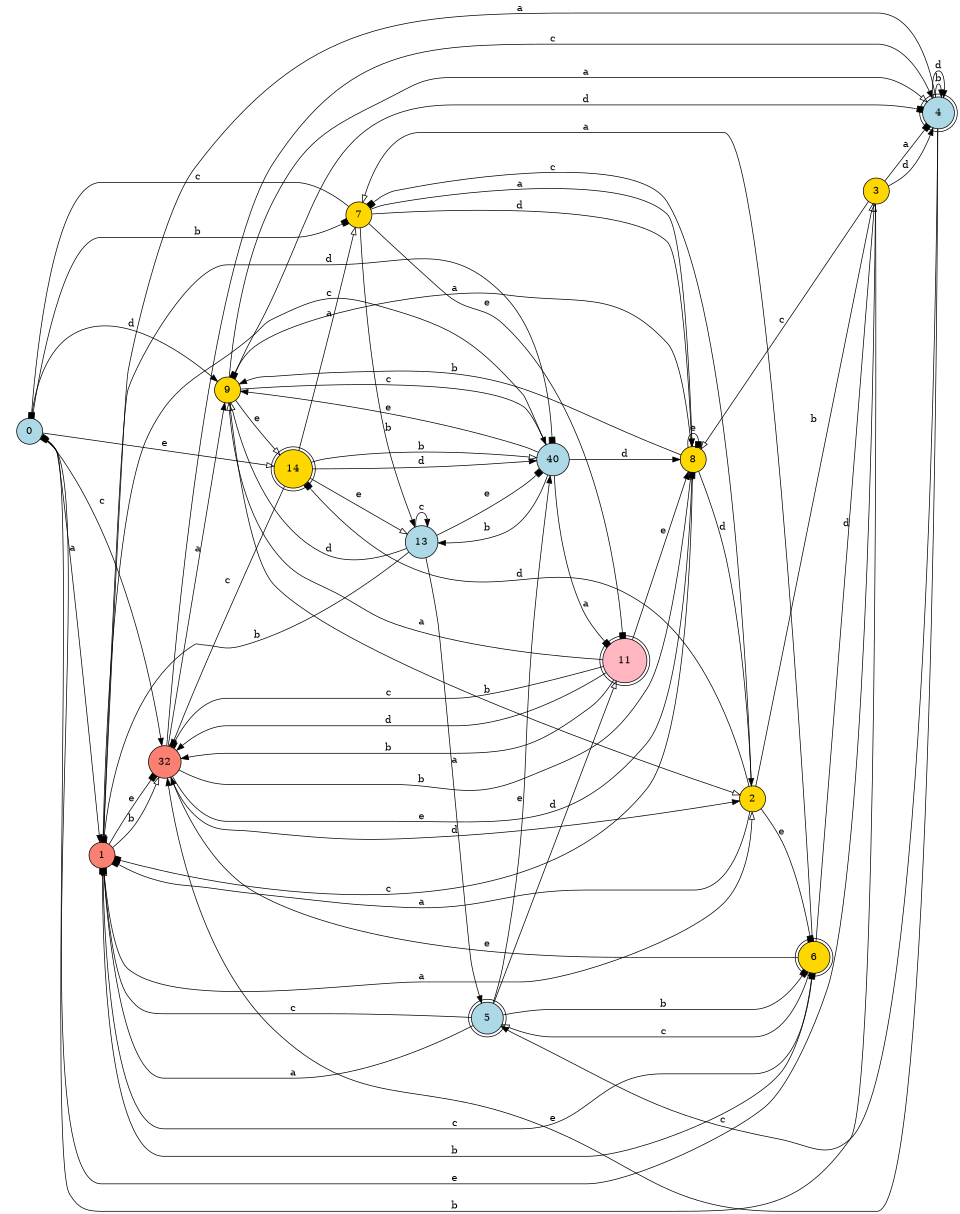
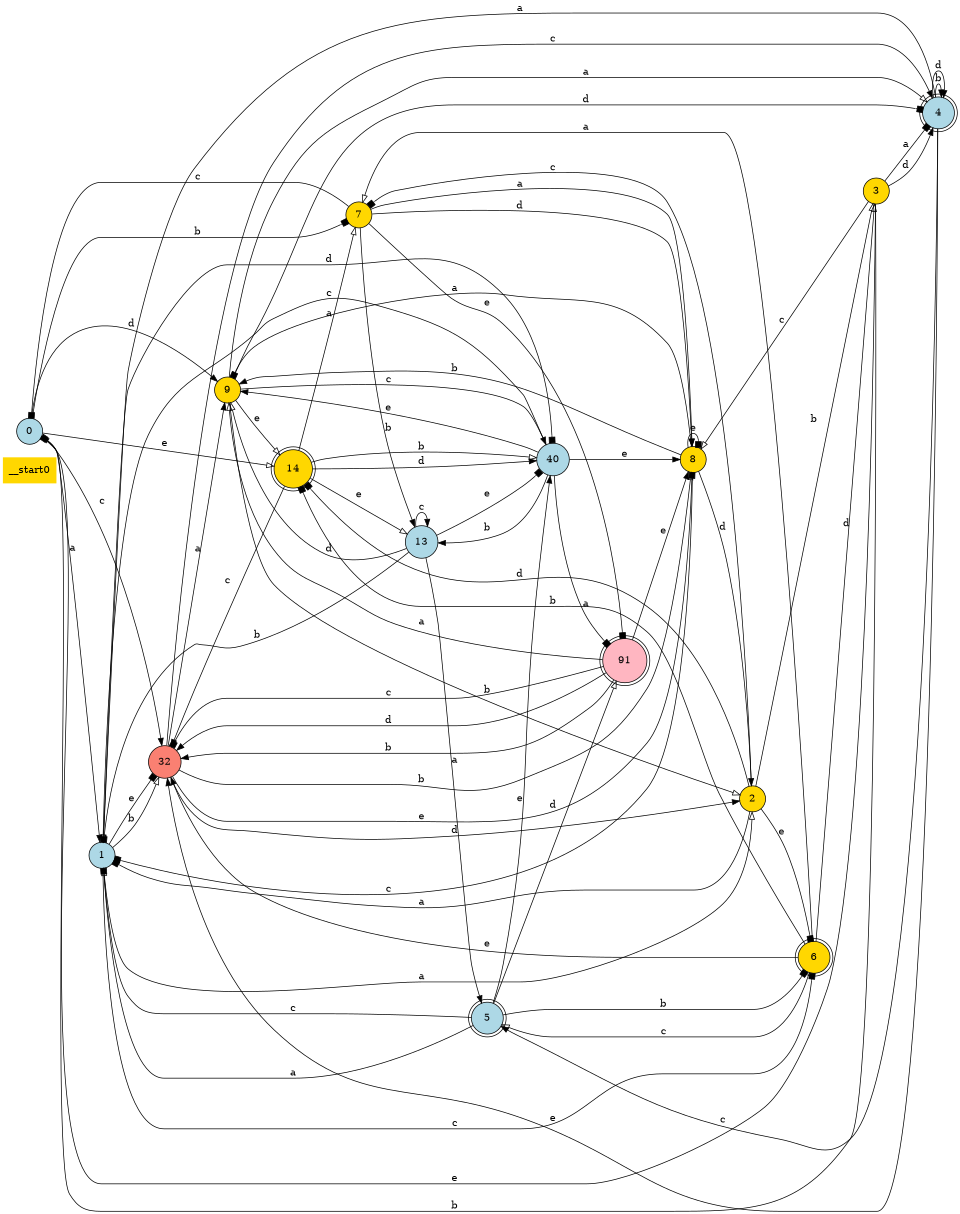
(625, 454) -> (625, 454)
none -> (30, 470)
(625, 661) -> (625, 661)
(102, 855) -> (102, 855)
(386, 1156) -> (626, 617)
